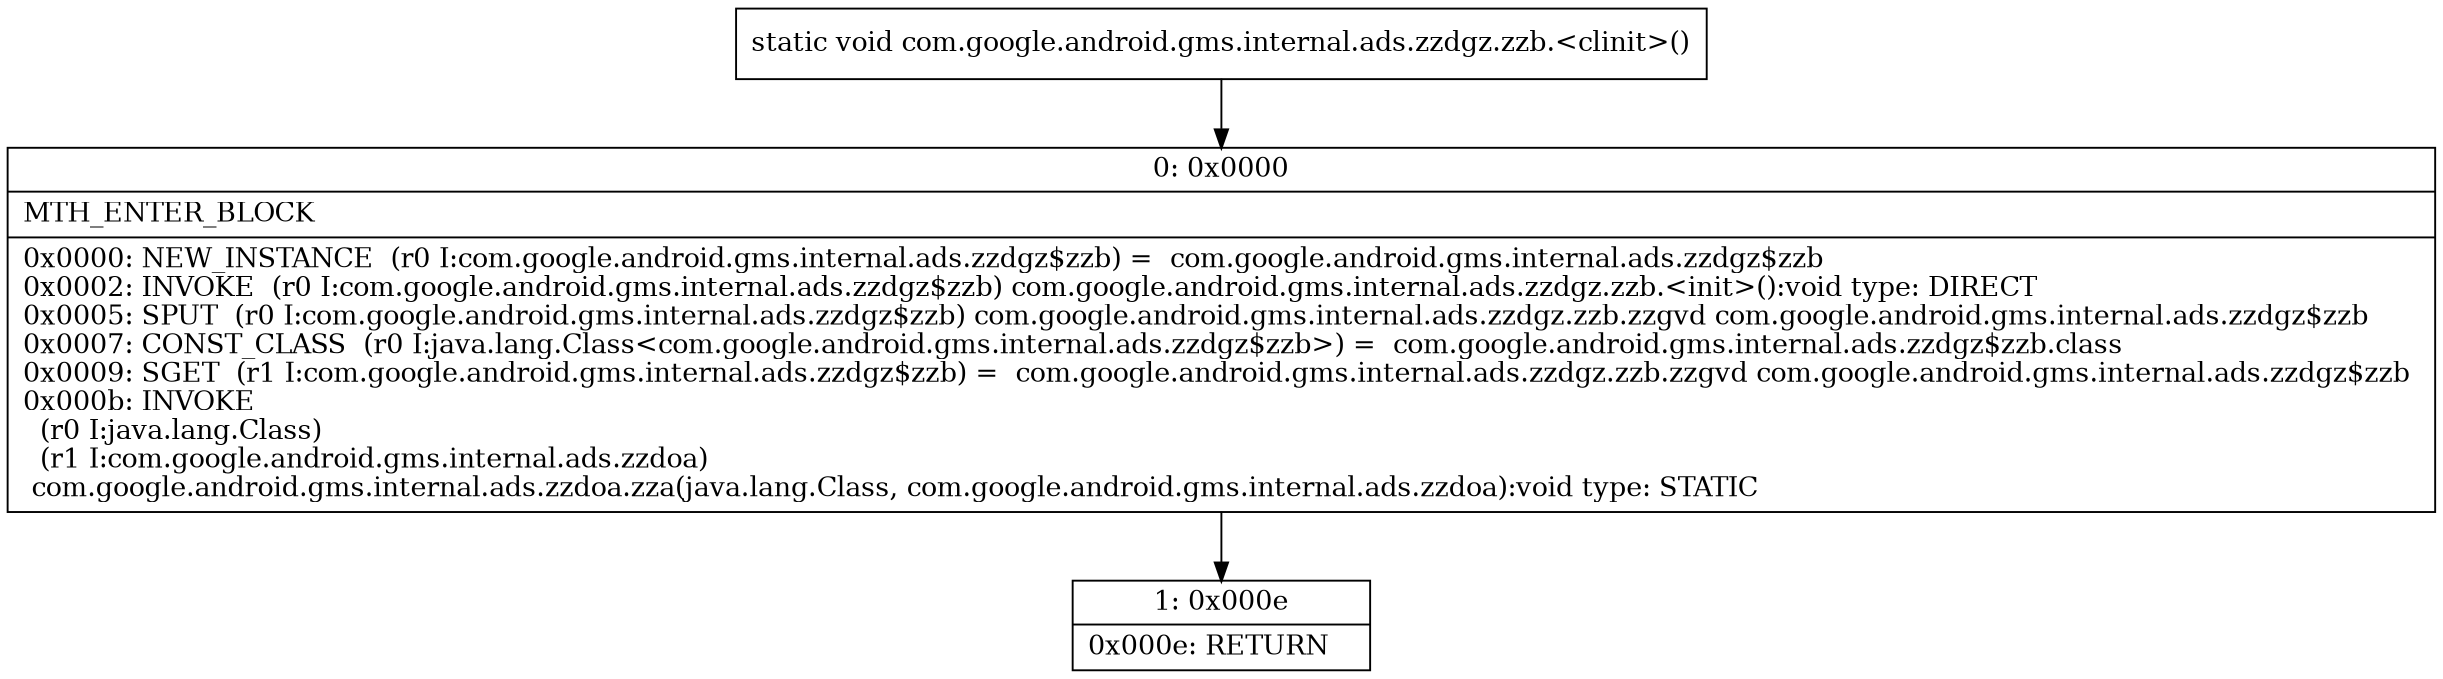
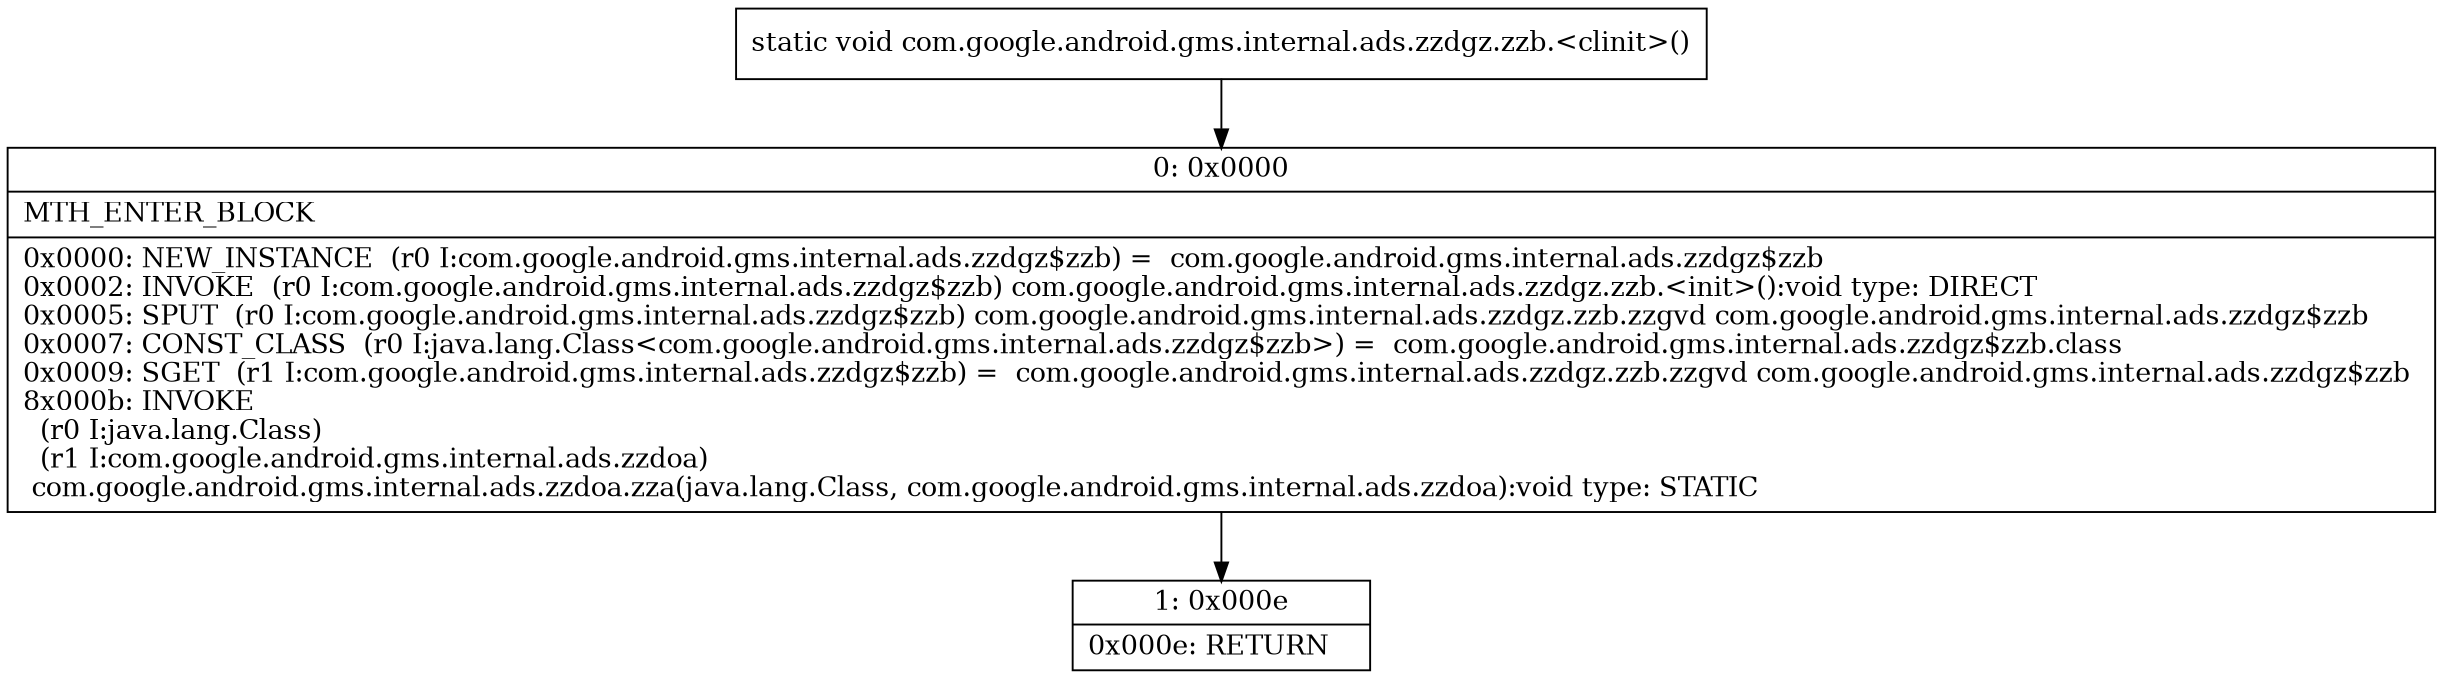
(148, 402) -> (148, 402)
